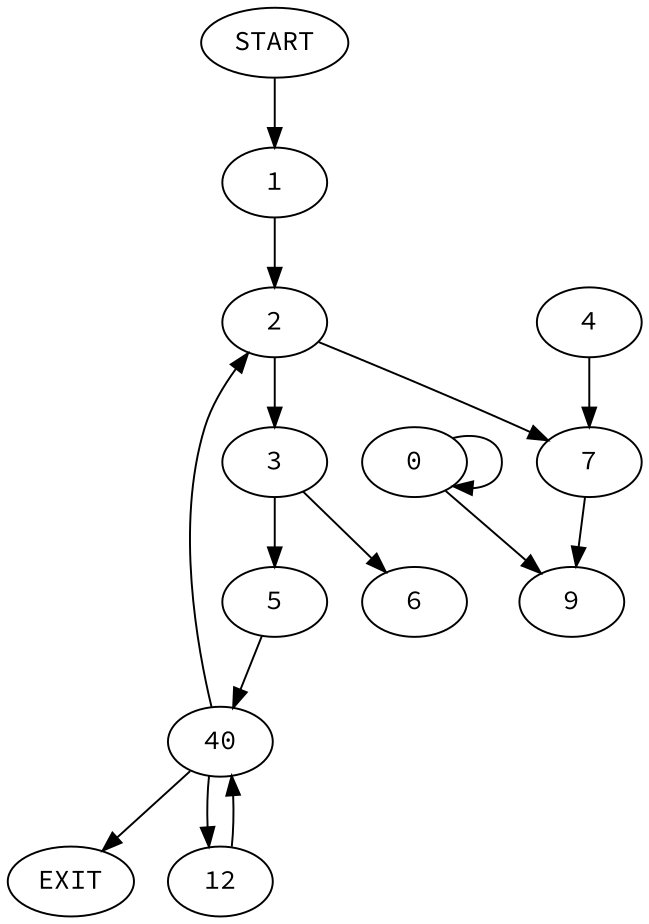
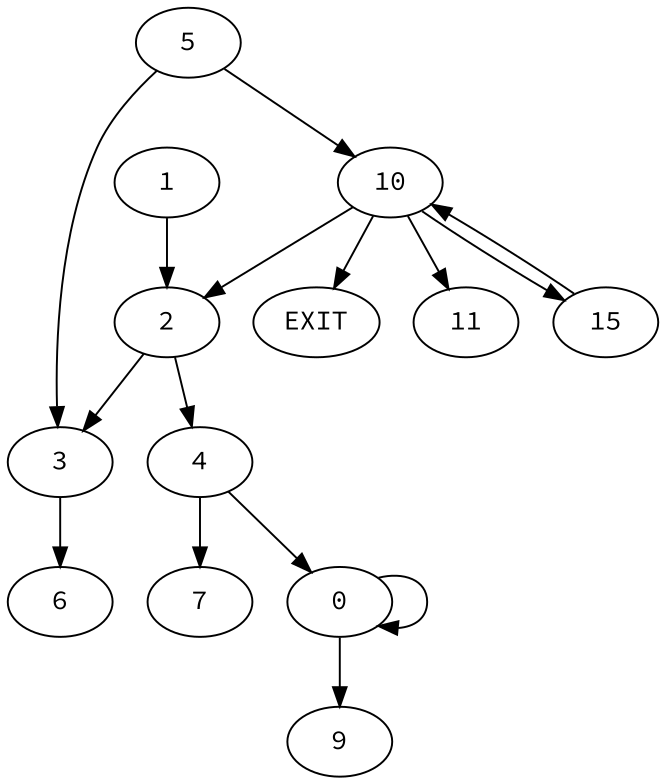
(275, 43) -> none
none -> (466, 322)
(425, 386) -> (181, 382)
(275, 522) -> (72, 227)
(582, 522) -> none
none -> (263, 525)
(220, 742) -> (390, 183)
(220, 882) -> (606, 322)
